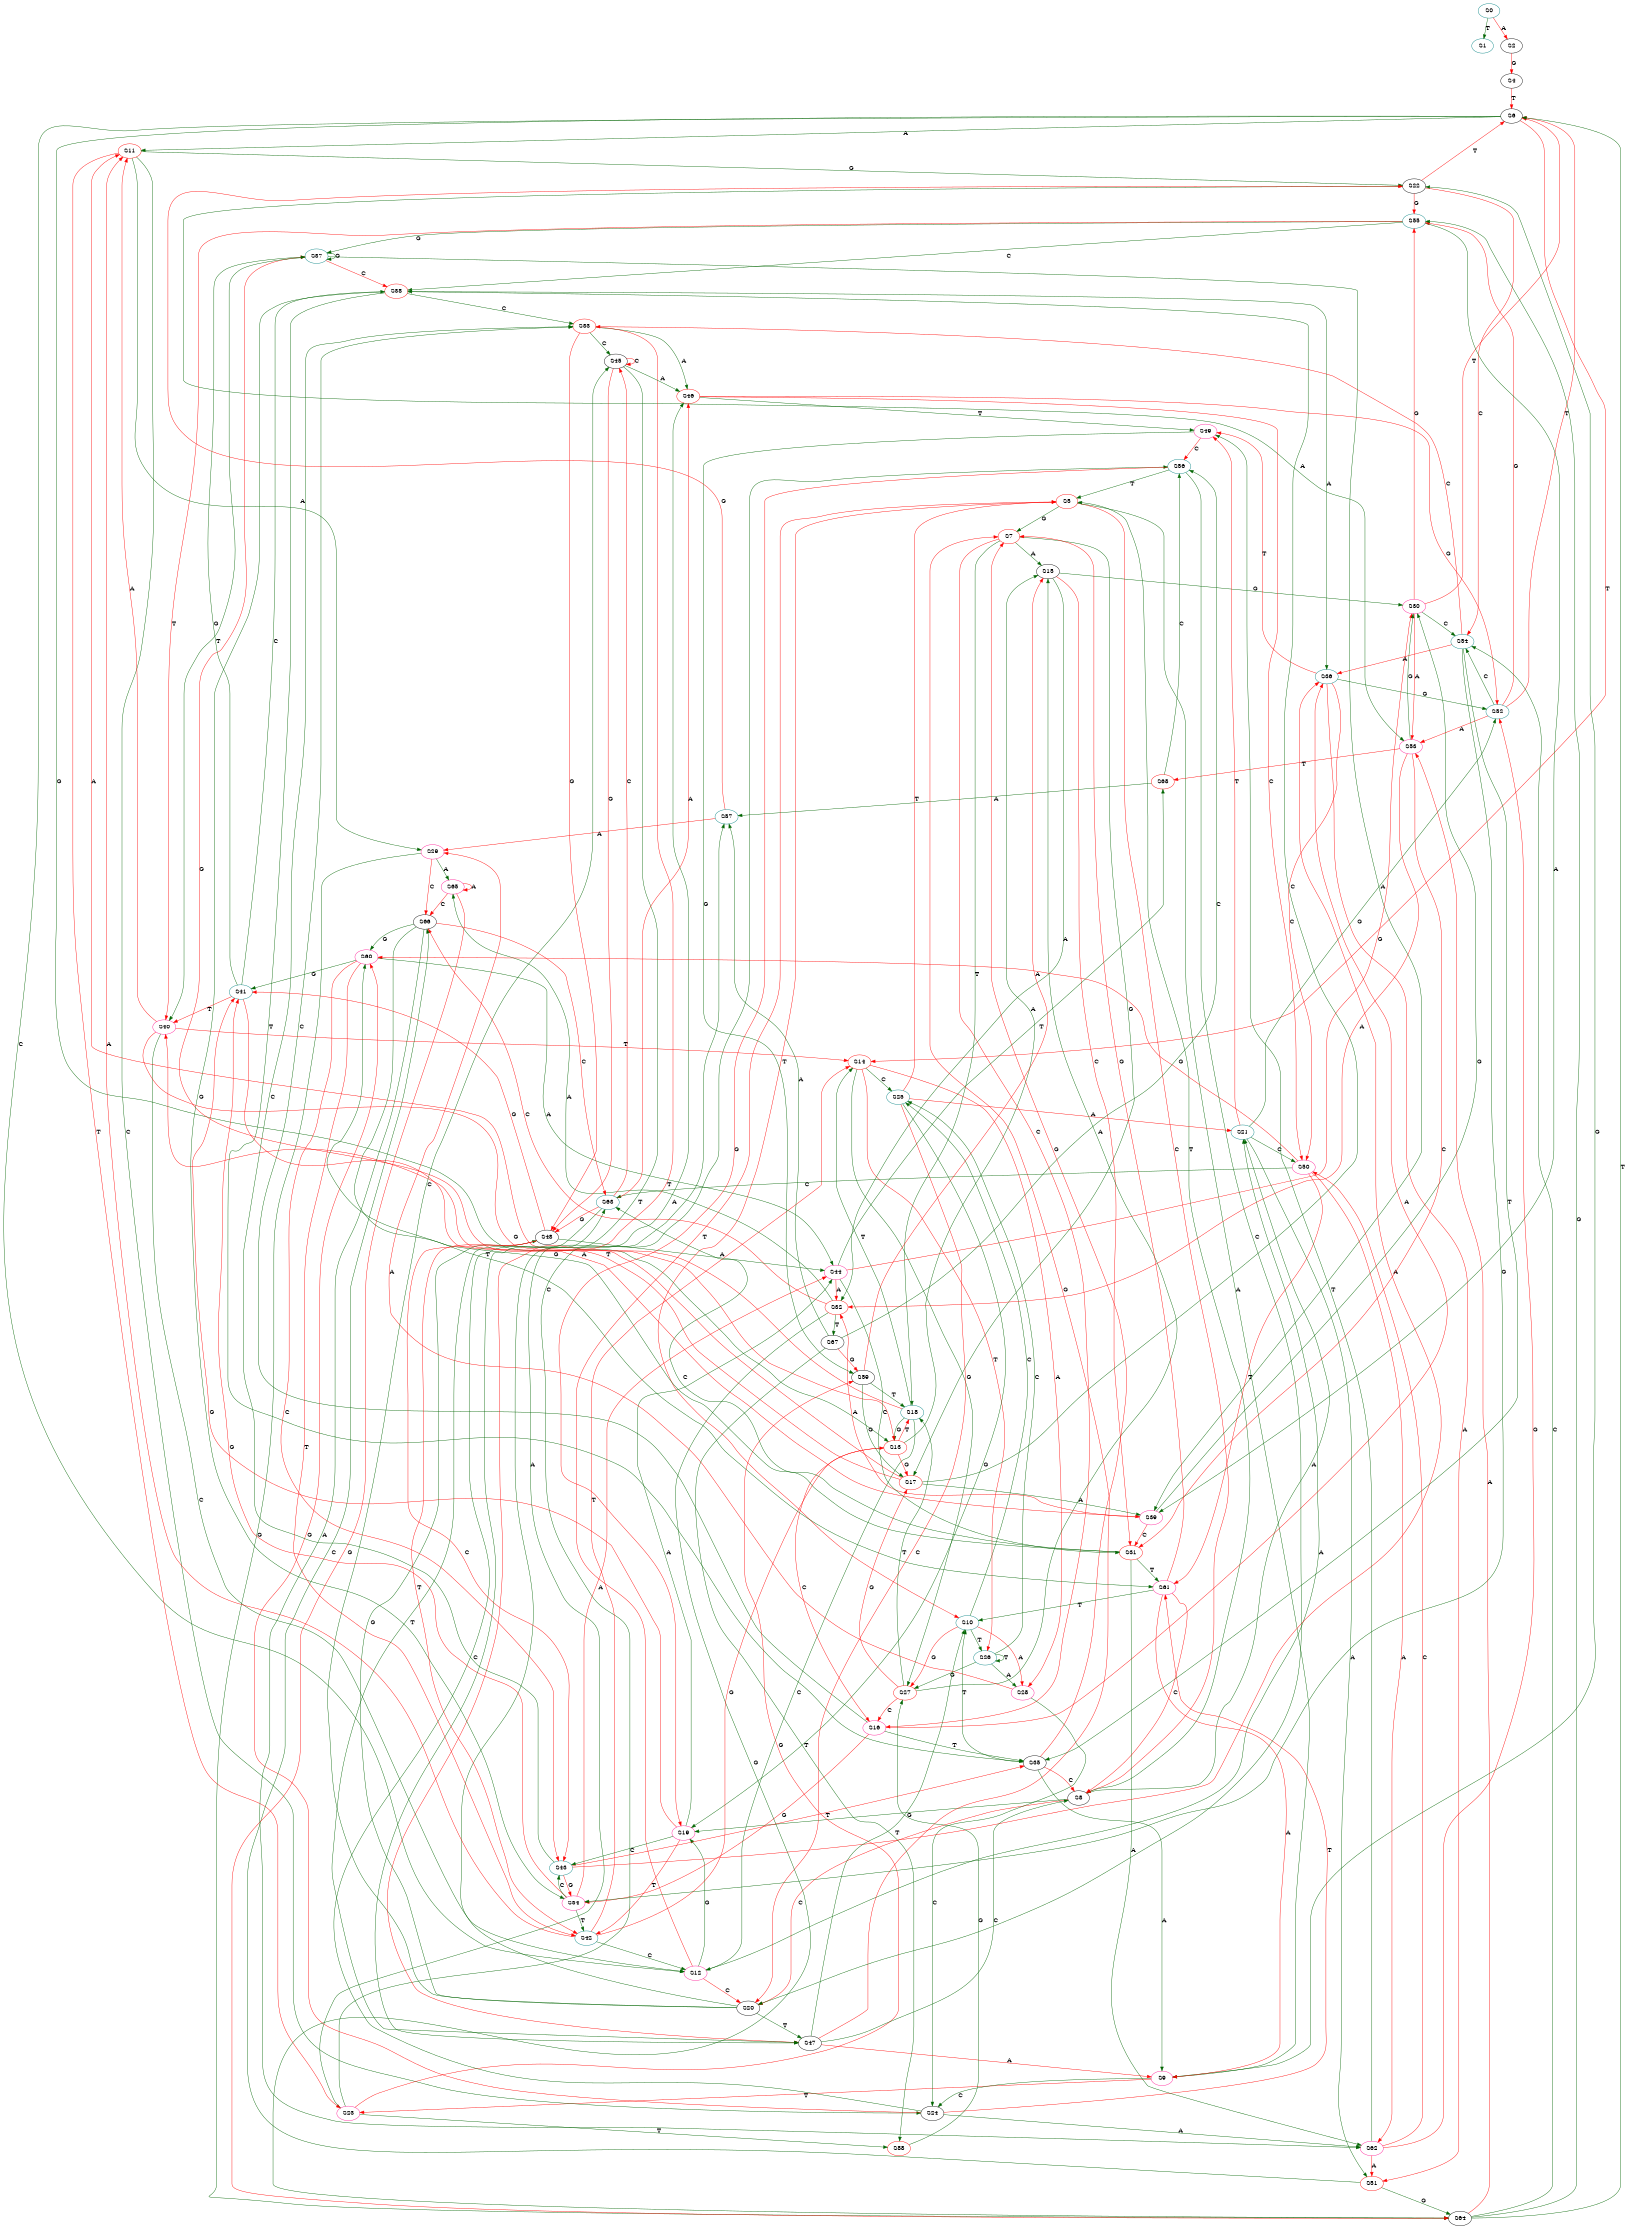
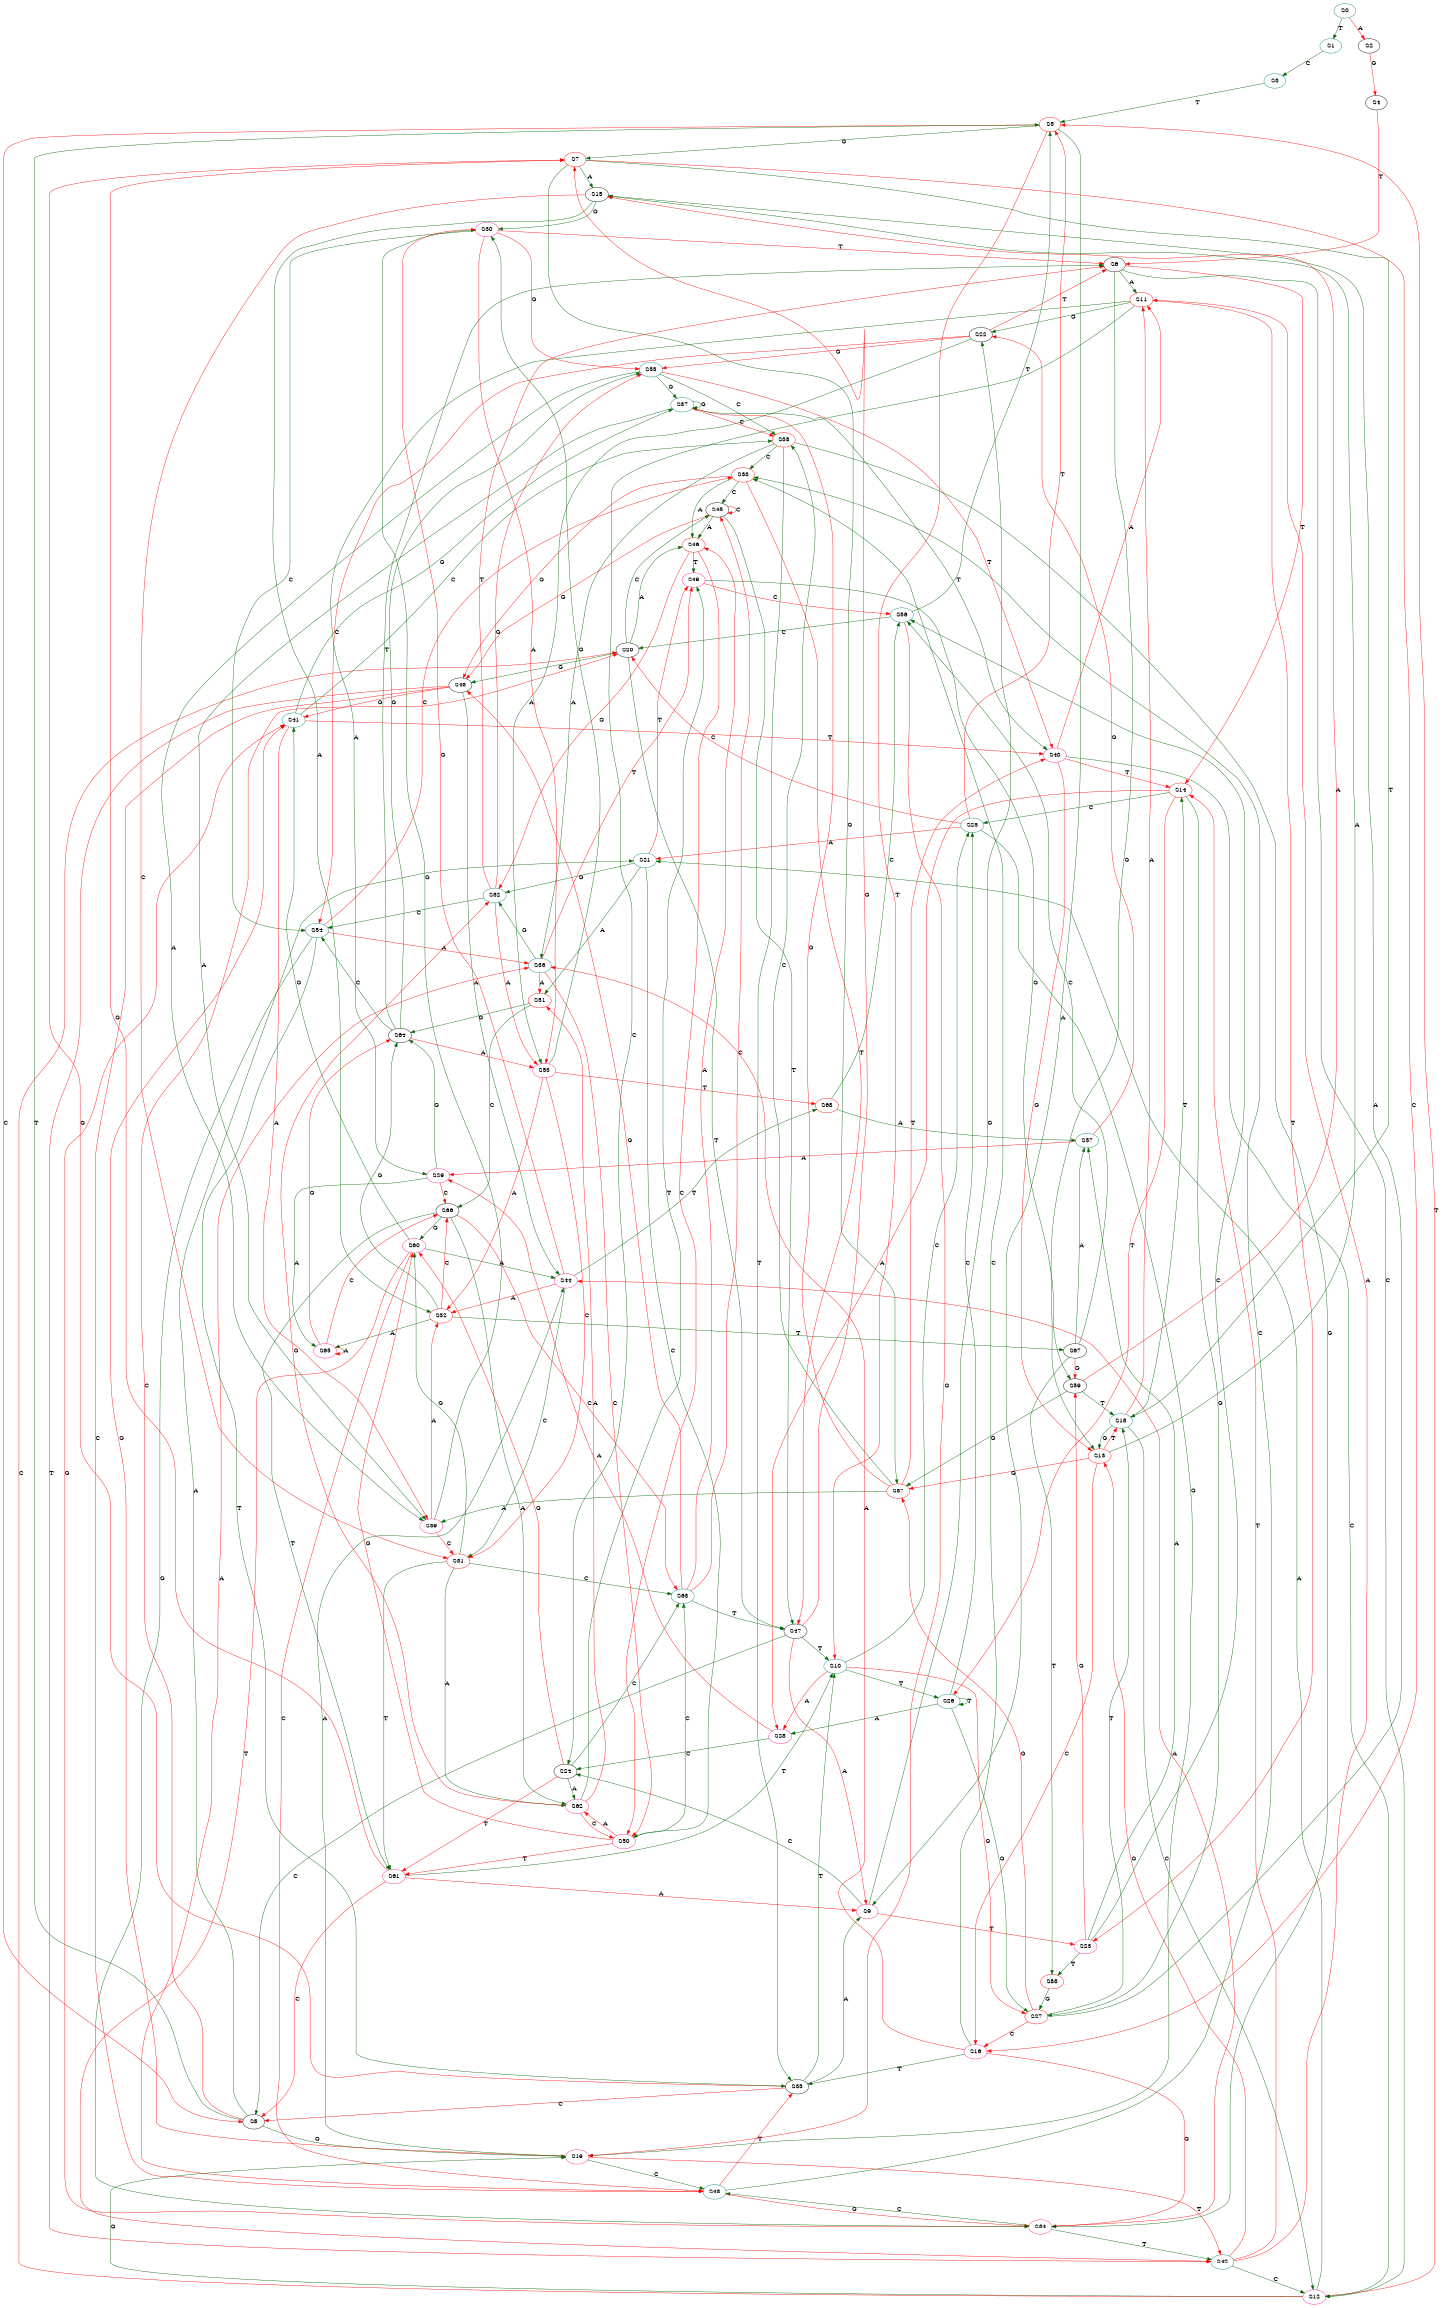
none -> (1275, 81)
(911, 1483) -> (898, 1491)
